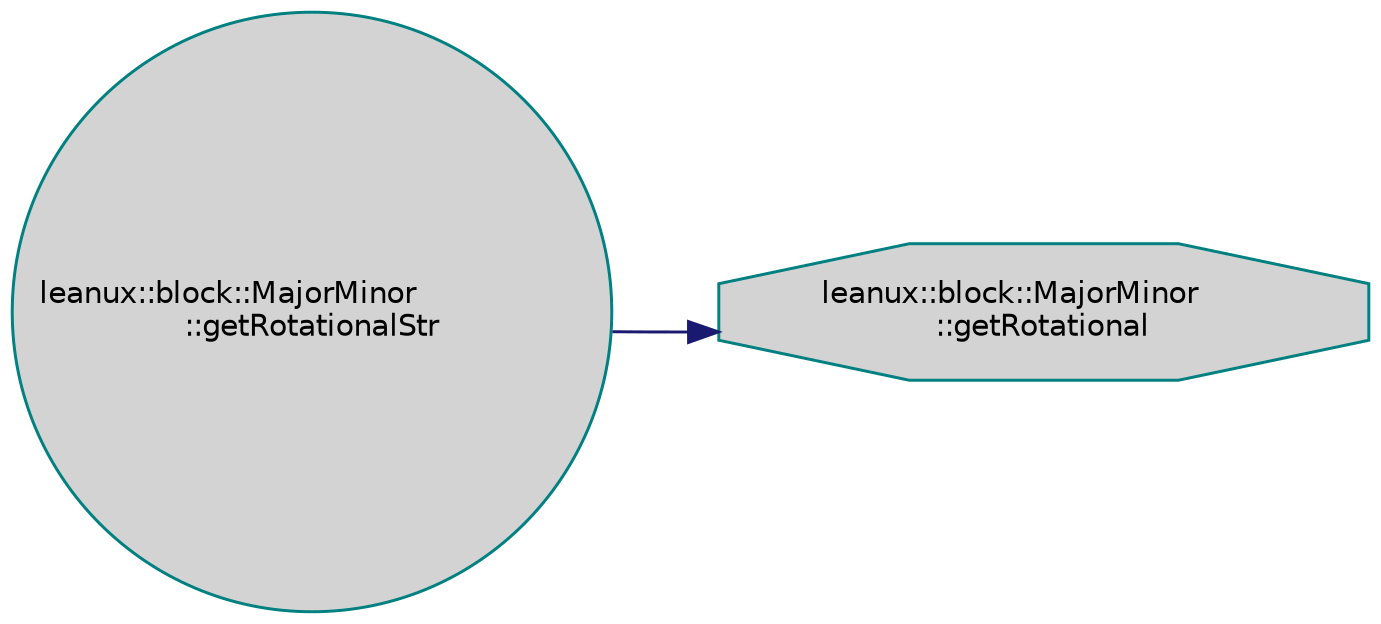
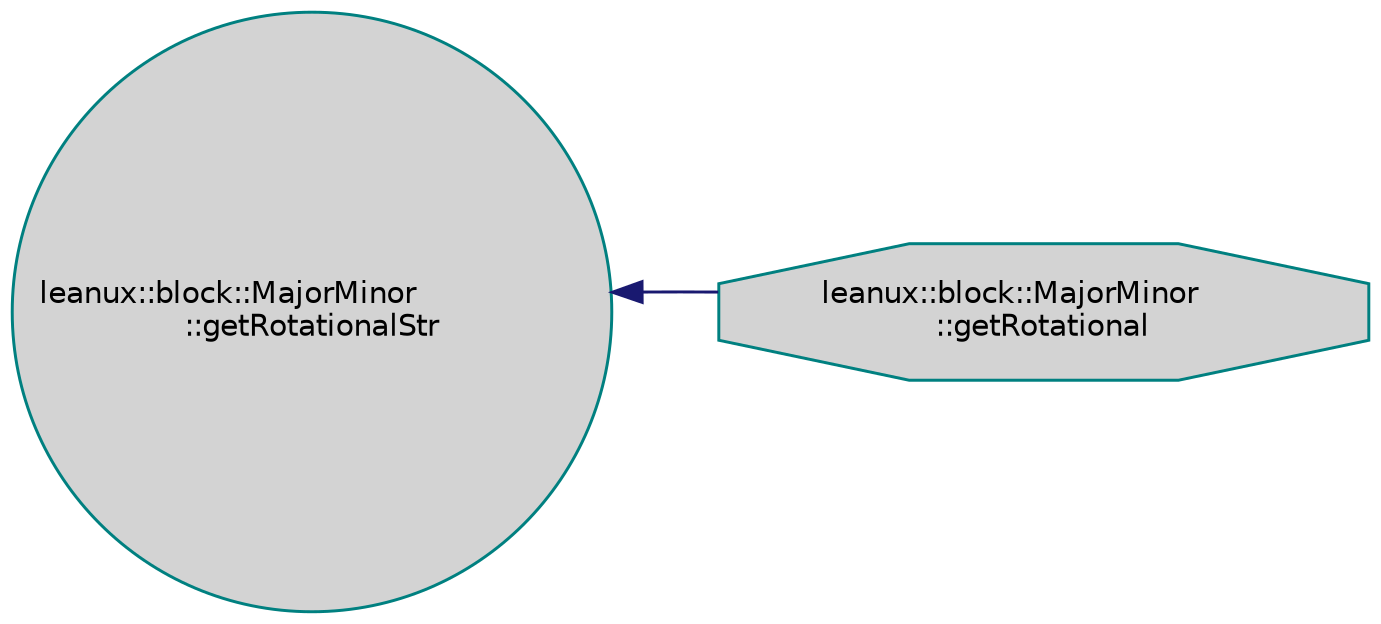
(650, 332) -> (681, 292)
